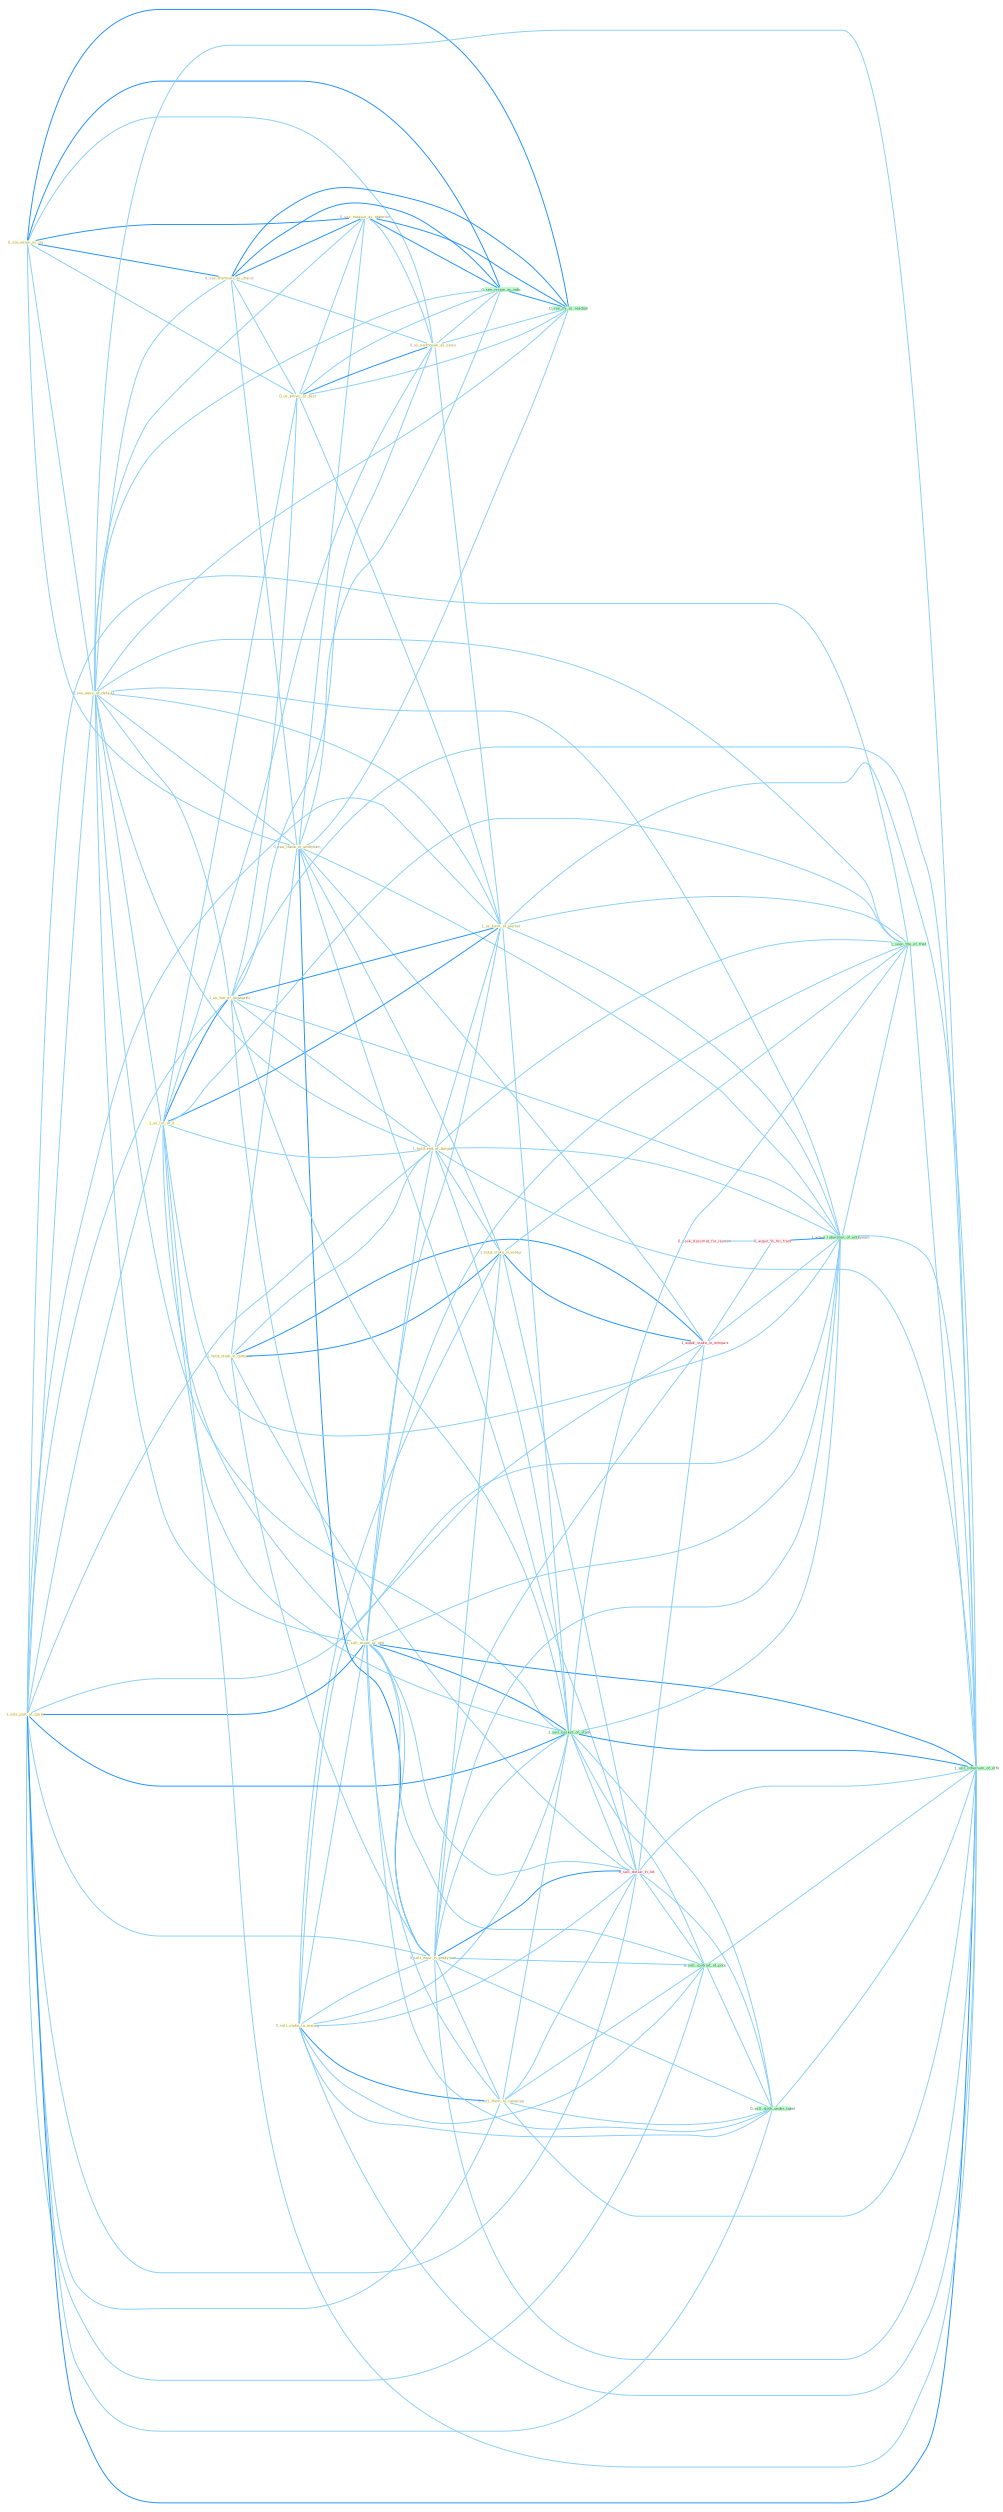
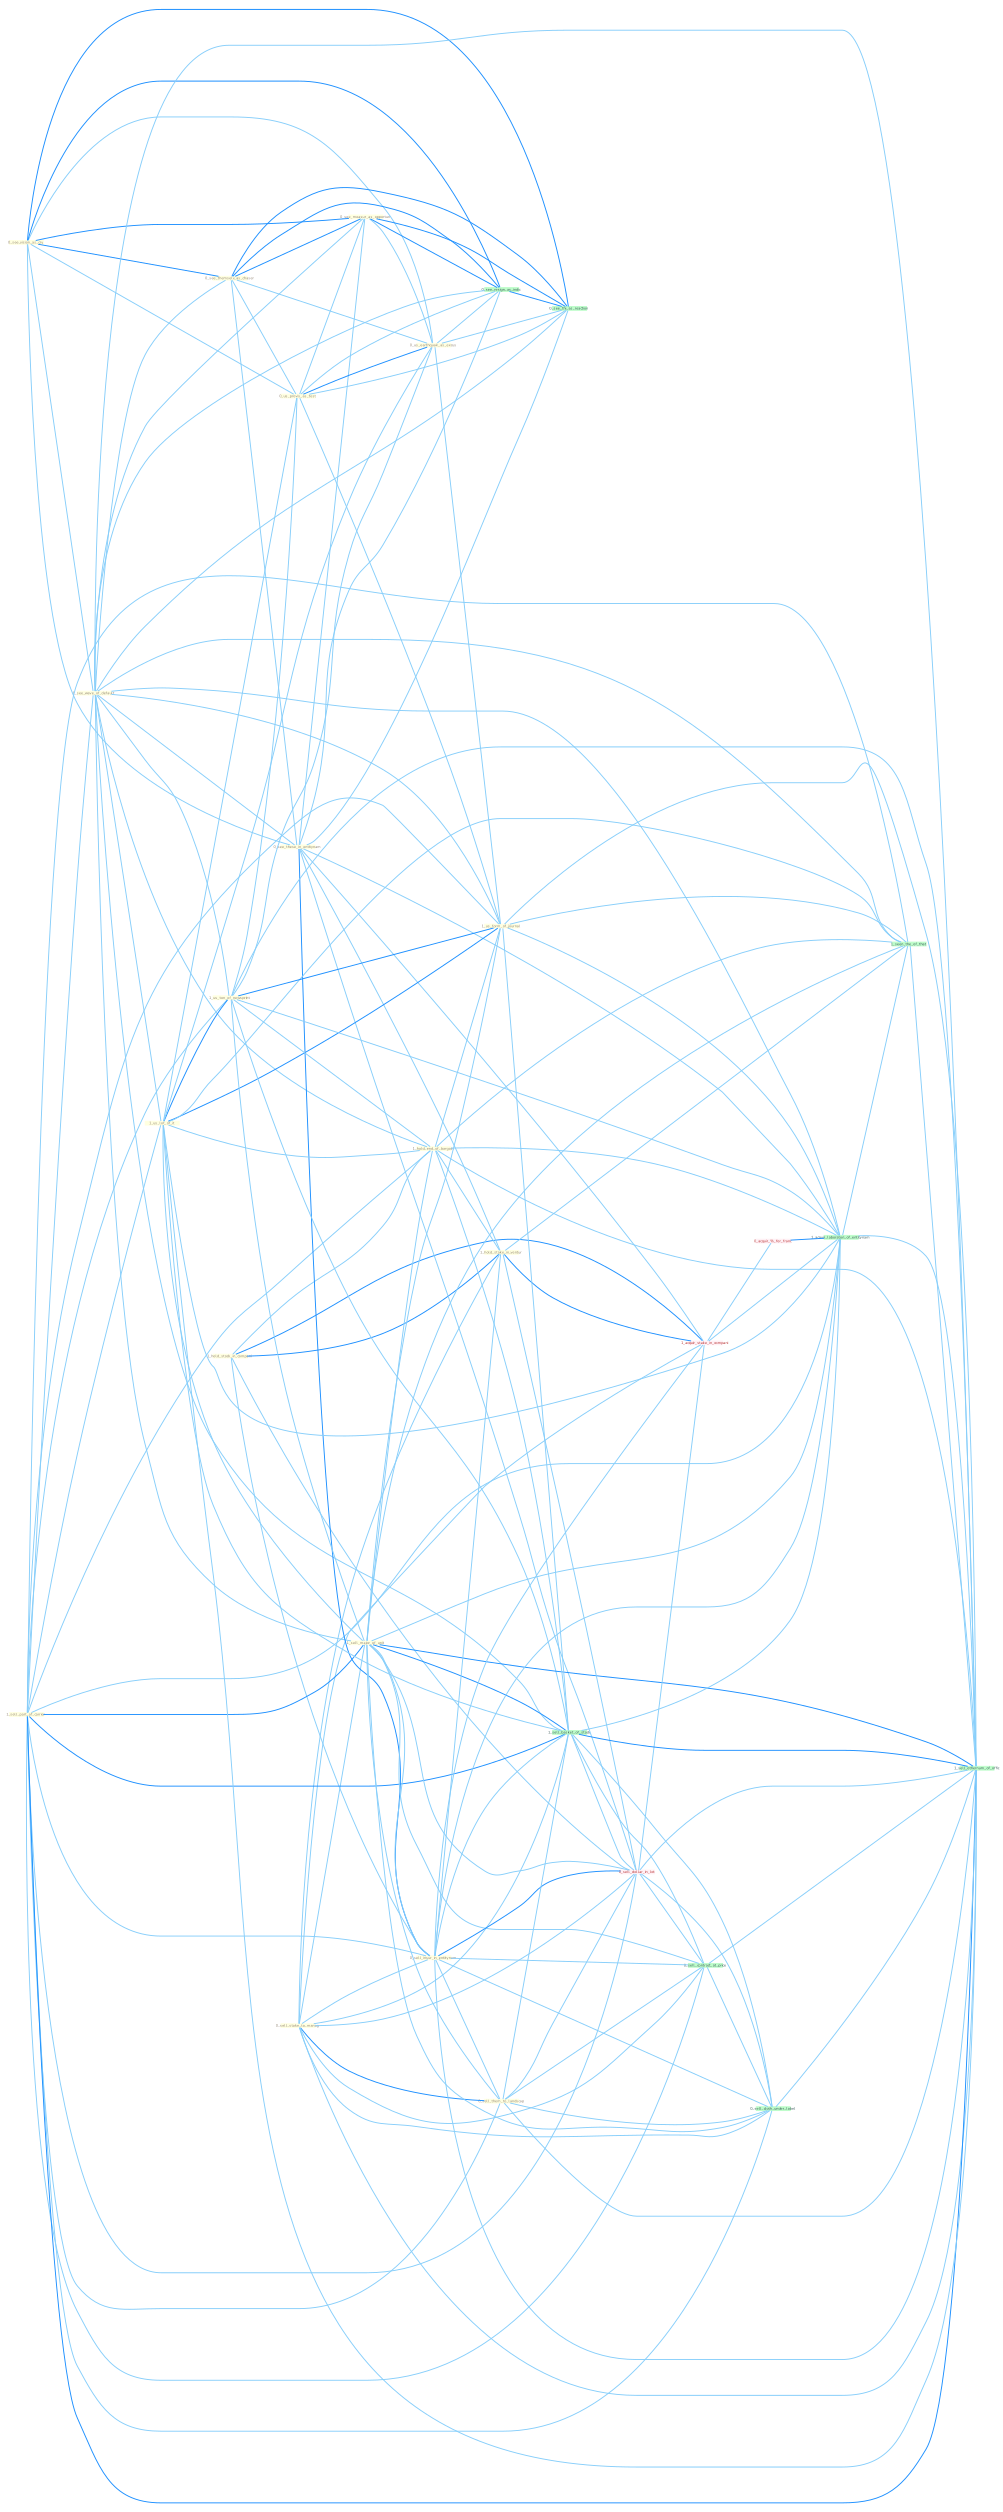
(262, 1114) -> none
(705, 1241) -> none
(650, 1324) -> none
